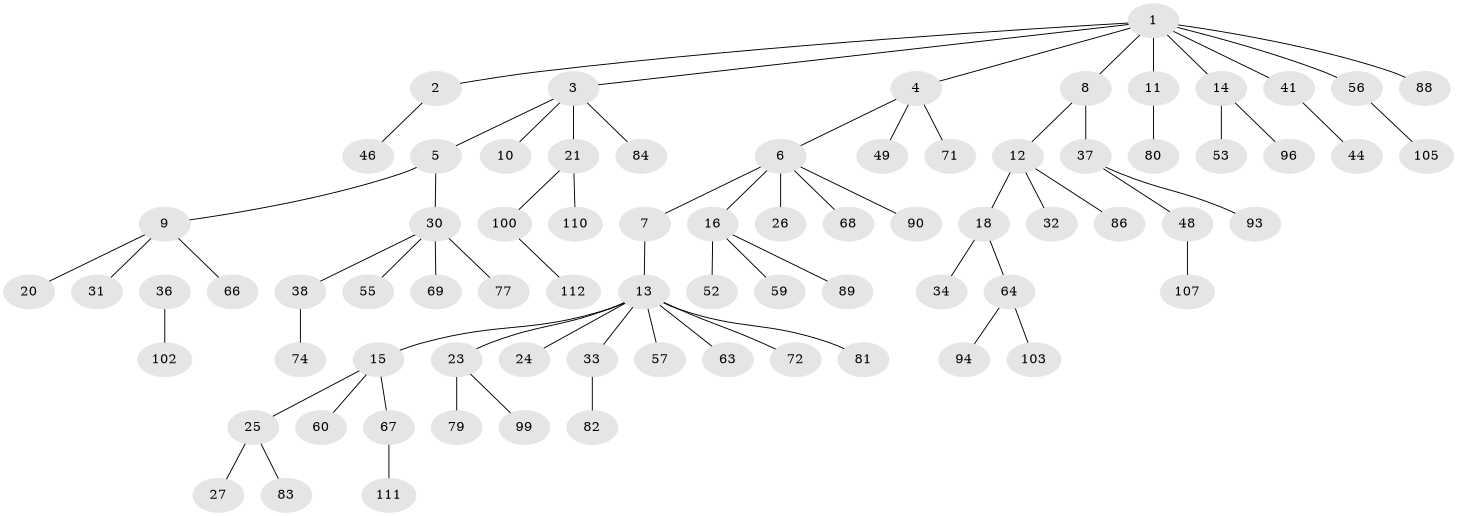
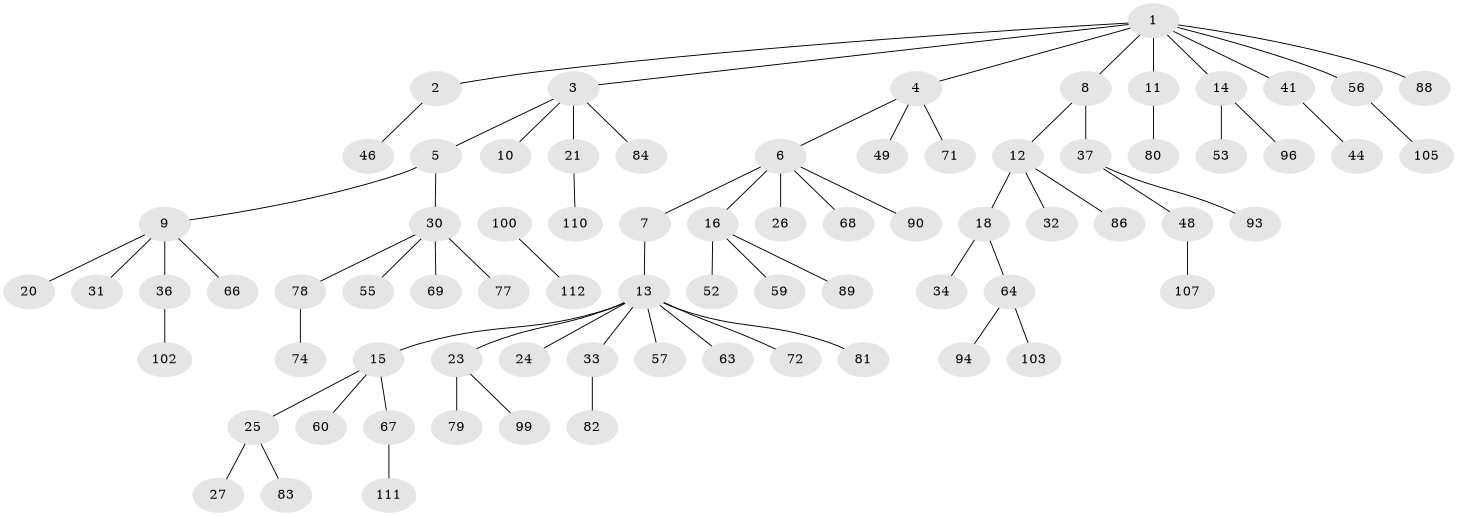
(539, 190) -> none
none -> (165, 258)
(300, 292) -> (300, 292)
